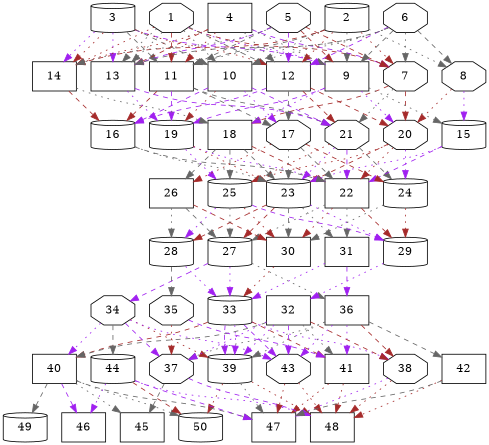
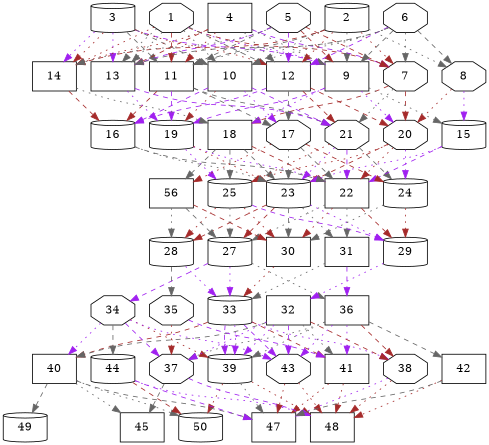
(171, 193) -> (171, 193)
(205, 219) -> (205, 219)
(296, 278) -> (296, 278)
(84, 427) -> none
